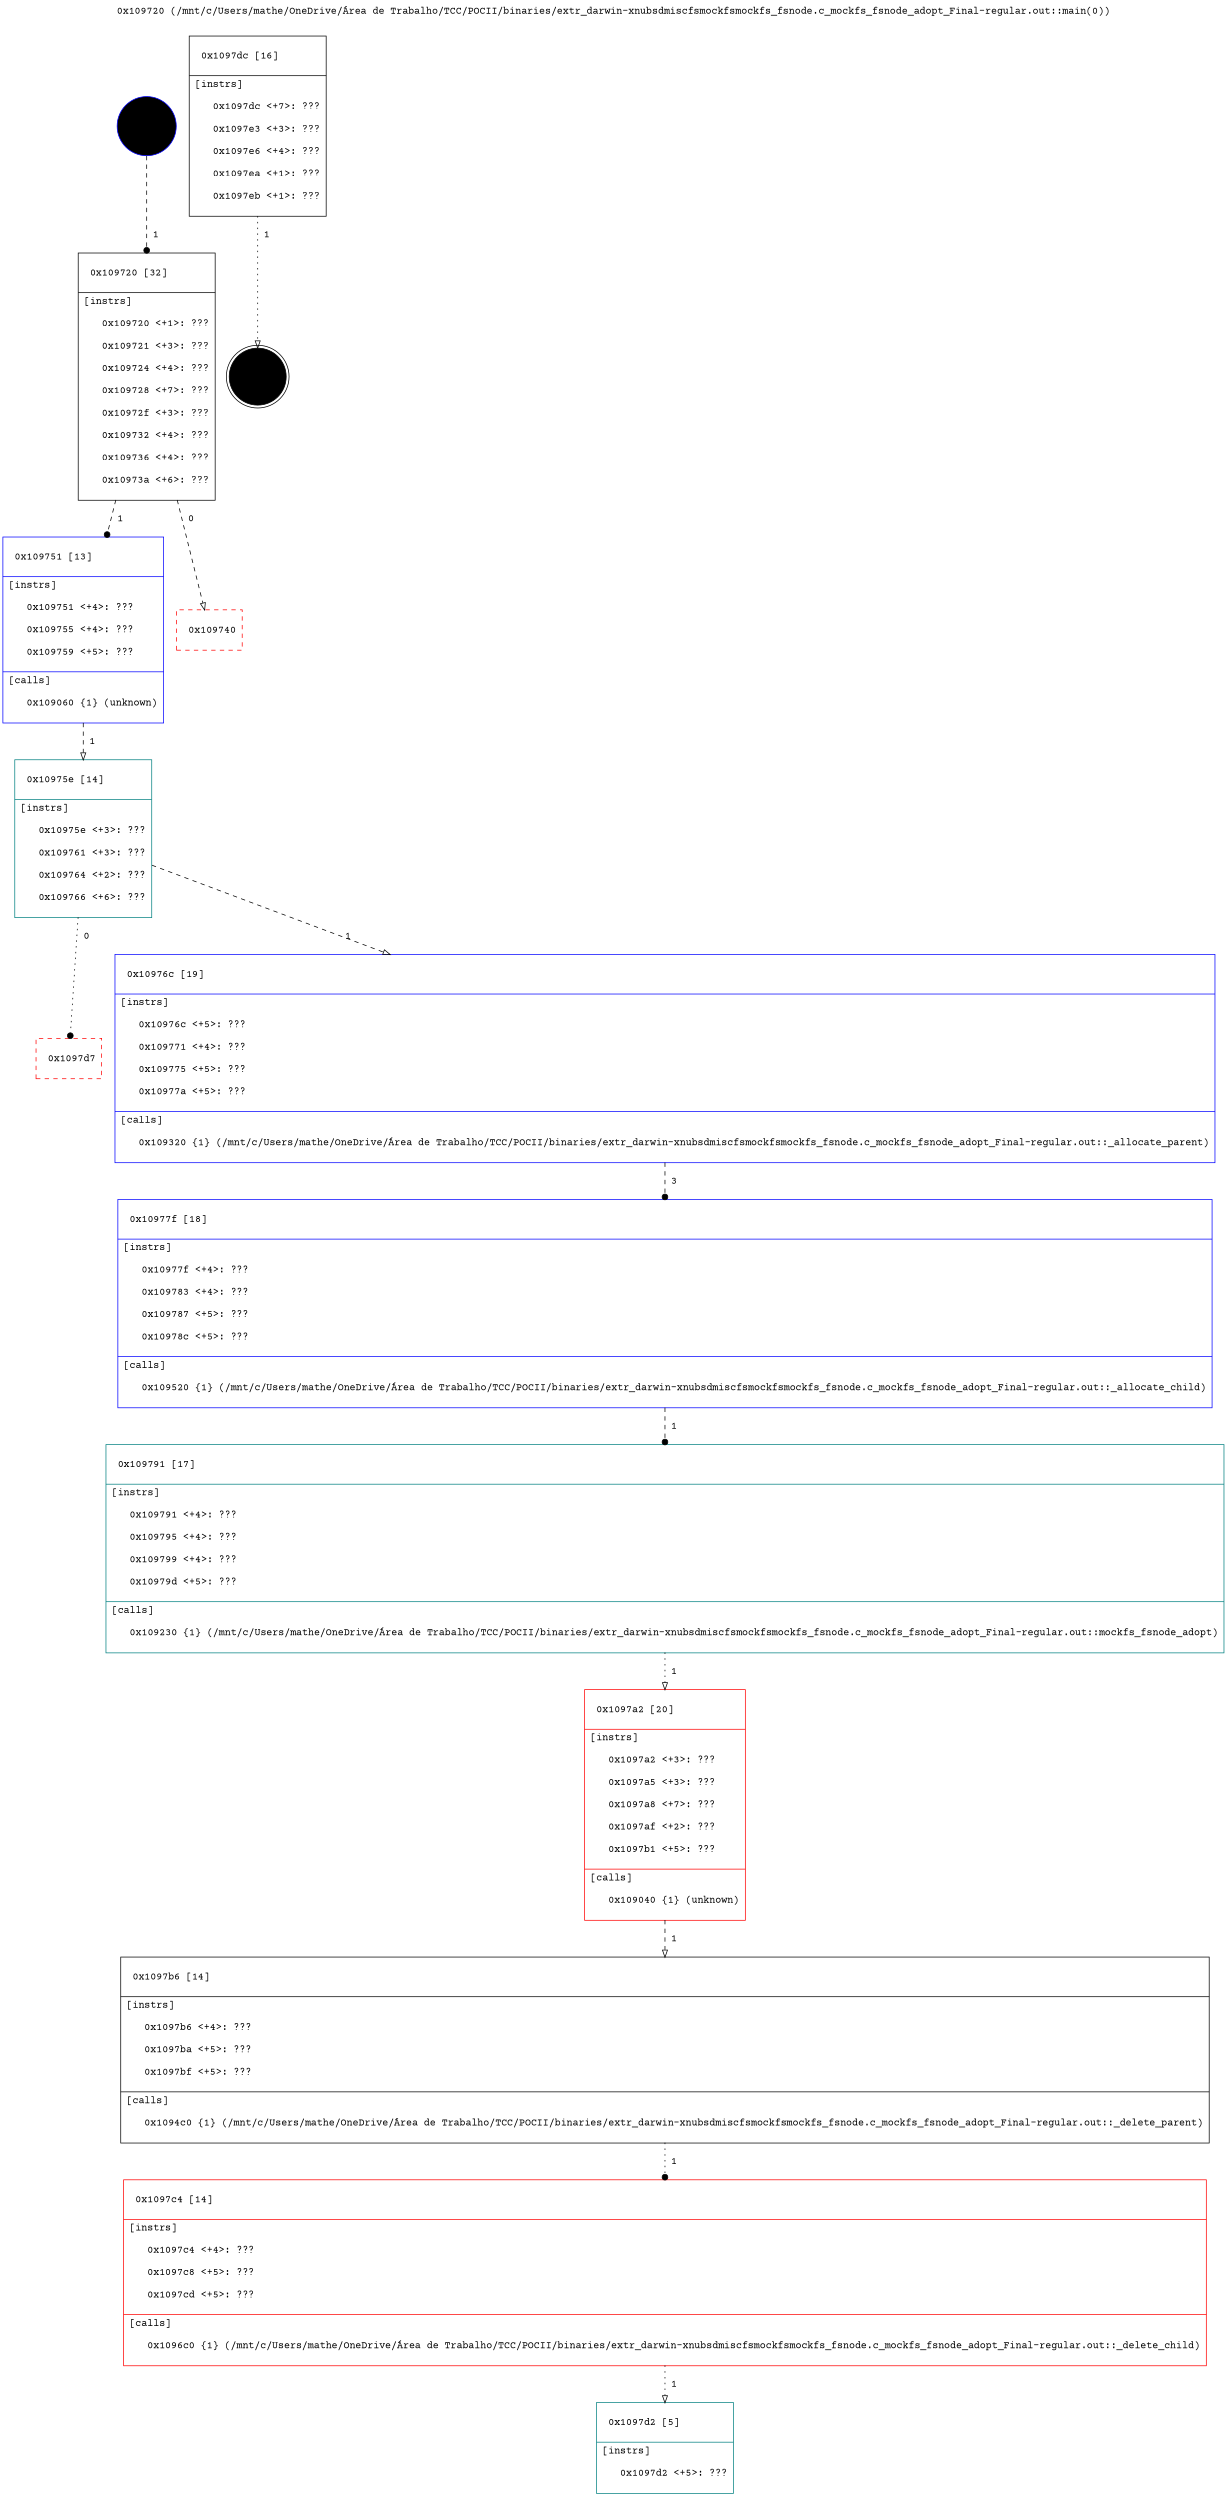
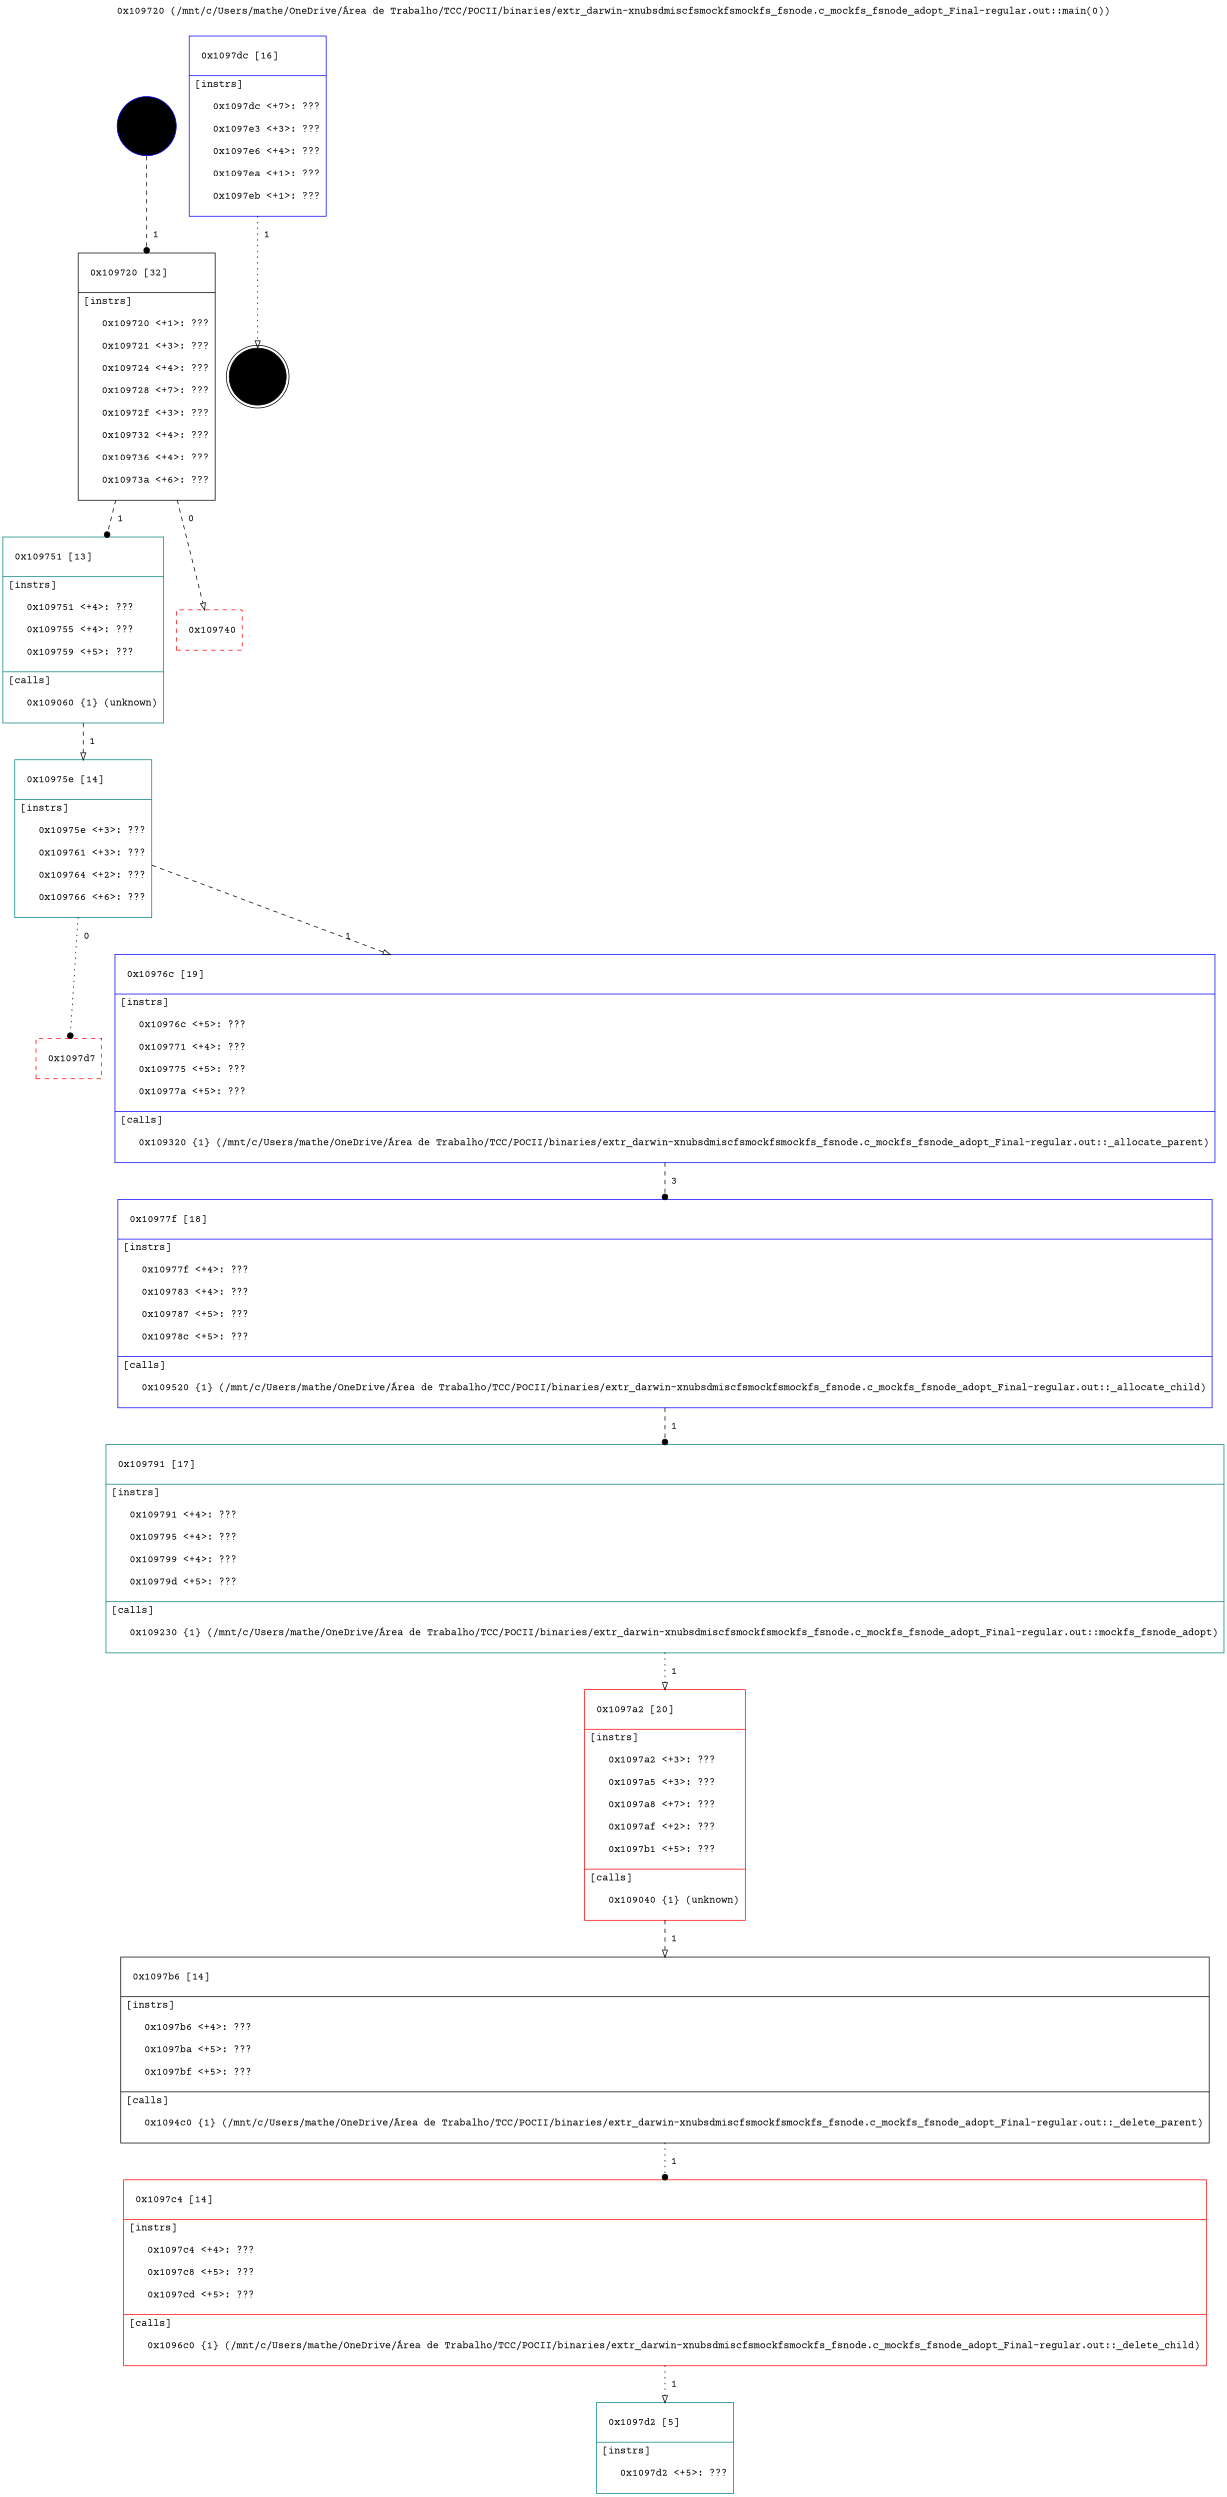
(258, 126) -> (258, 126)
(83, 630) -> (83, 630)
